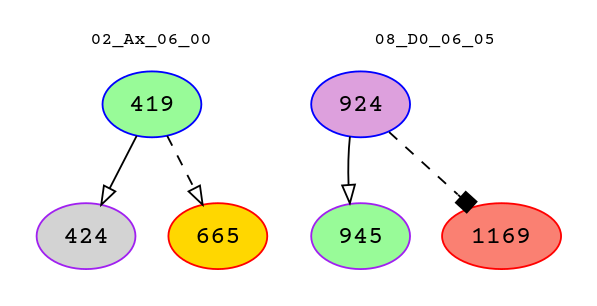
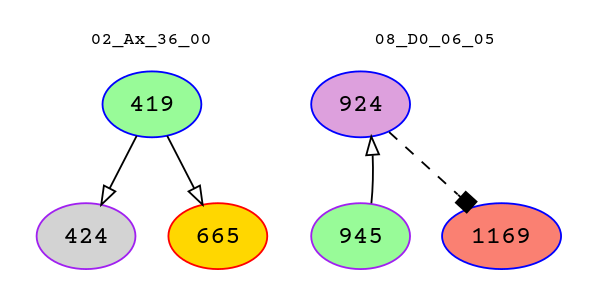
(152, 39) -> (152, 39)
(348, 161) -> (373, 179)
(181, 162) -> (181, 162)
(502, 236) -> (502, 236)
